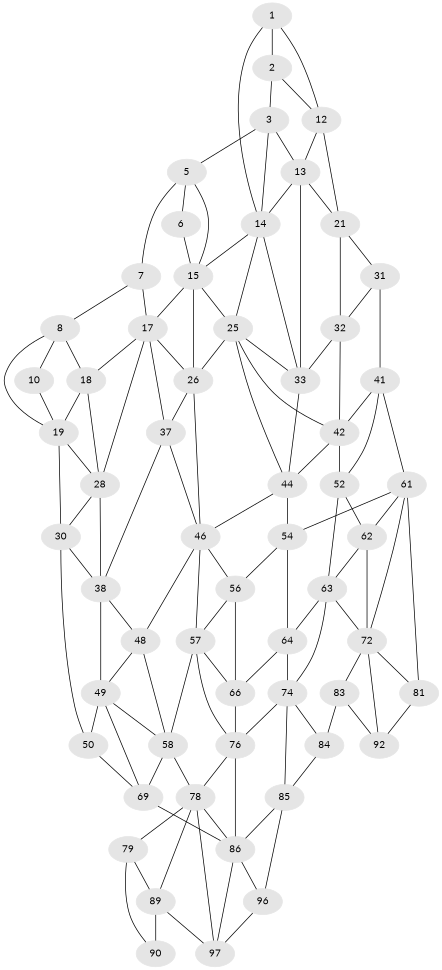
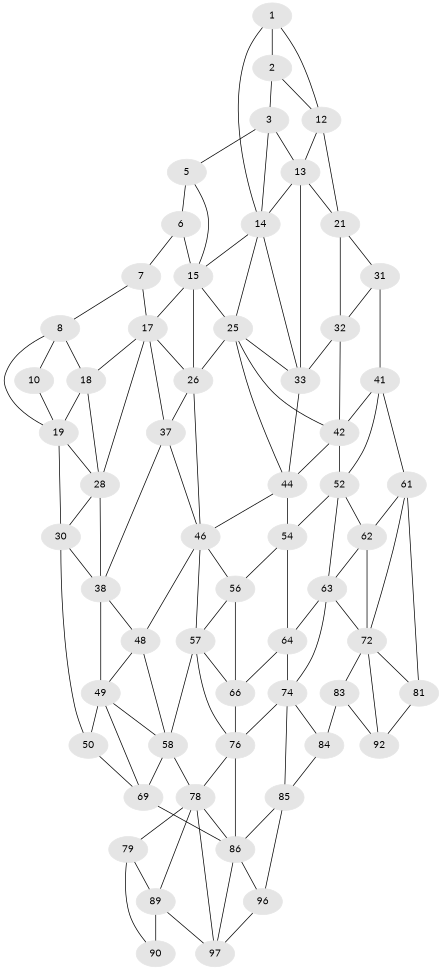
(151, 220) -> (161, 250)
(347, 511) -> (314, 511)
